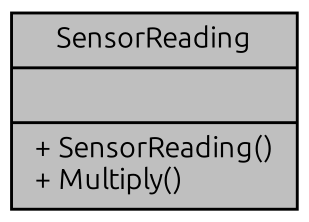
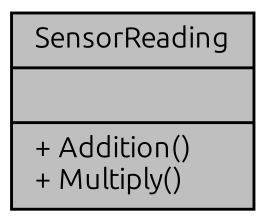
(154, 149) -> (114, 149)
